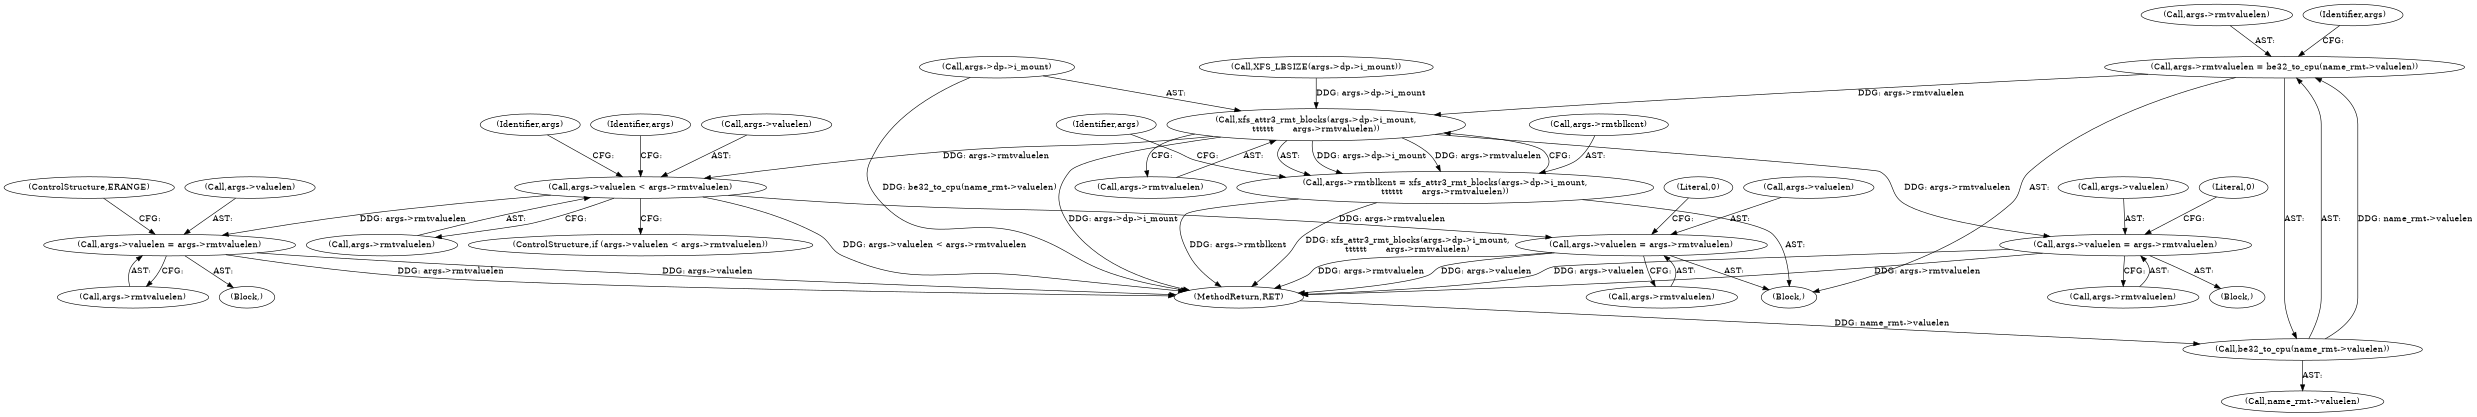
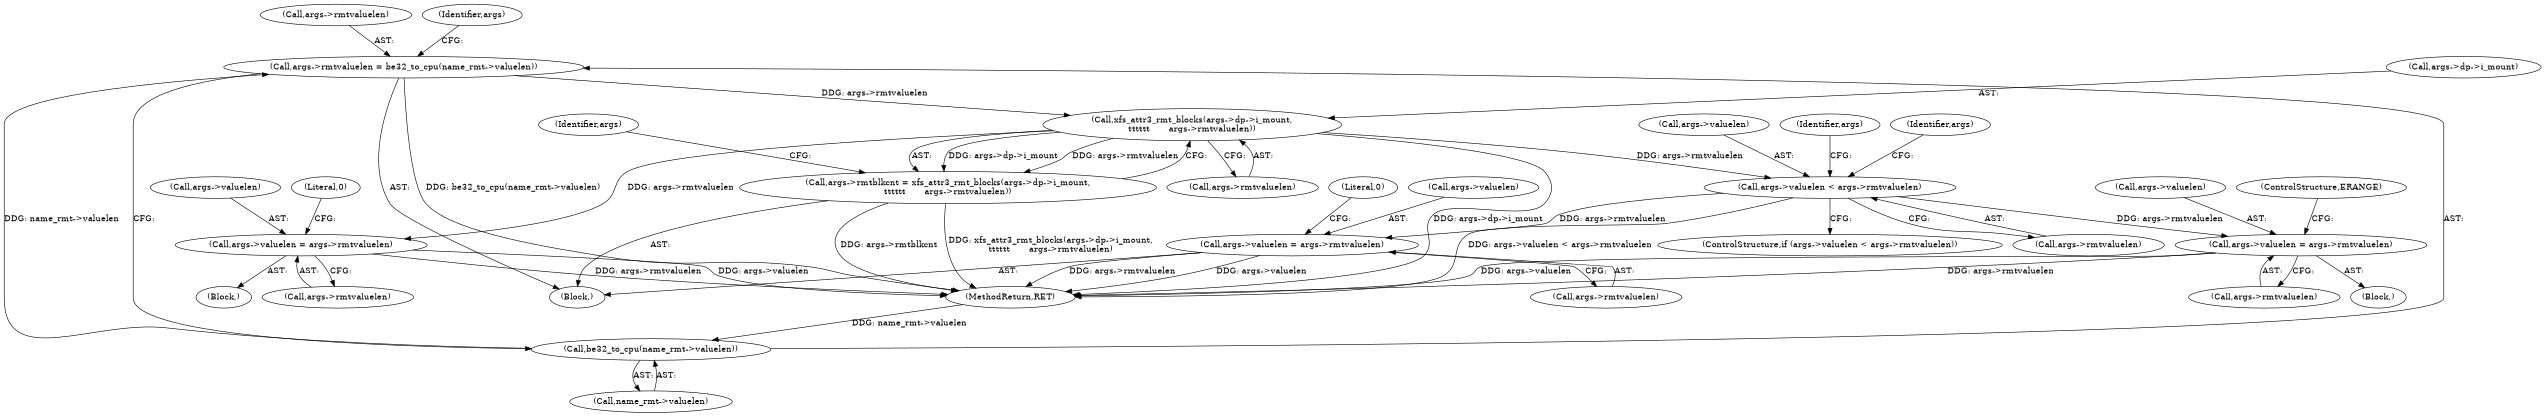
(1316, 67) -> none
(1599, 125) -> none
(2296, 219) -> (146, 219)
(943, 229) -> (588, 254)
none -> (657, 379)
